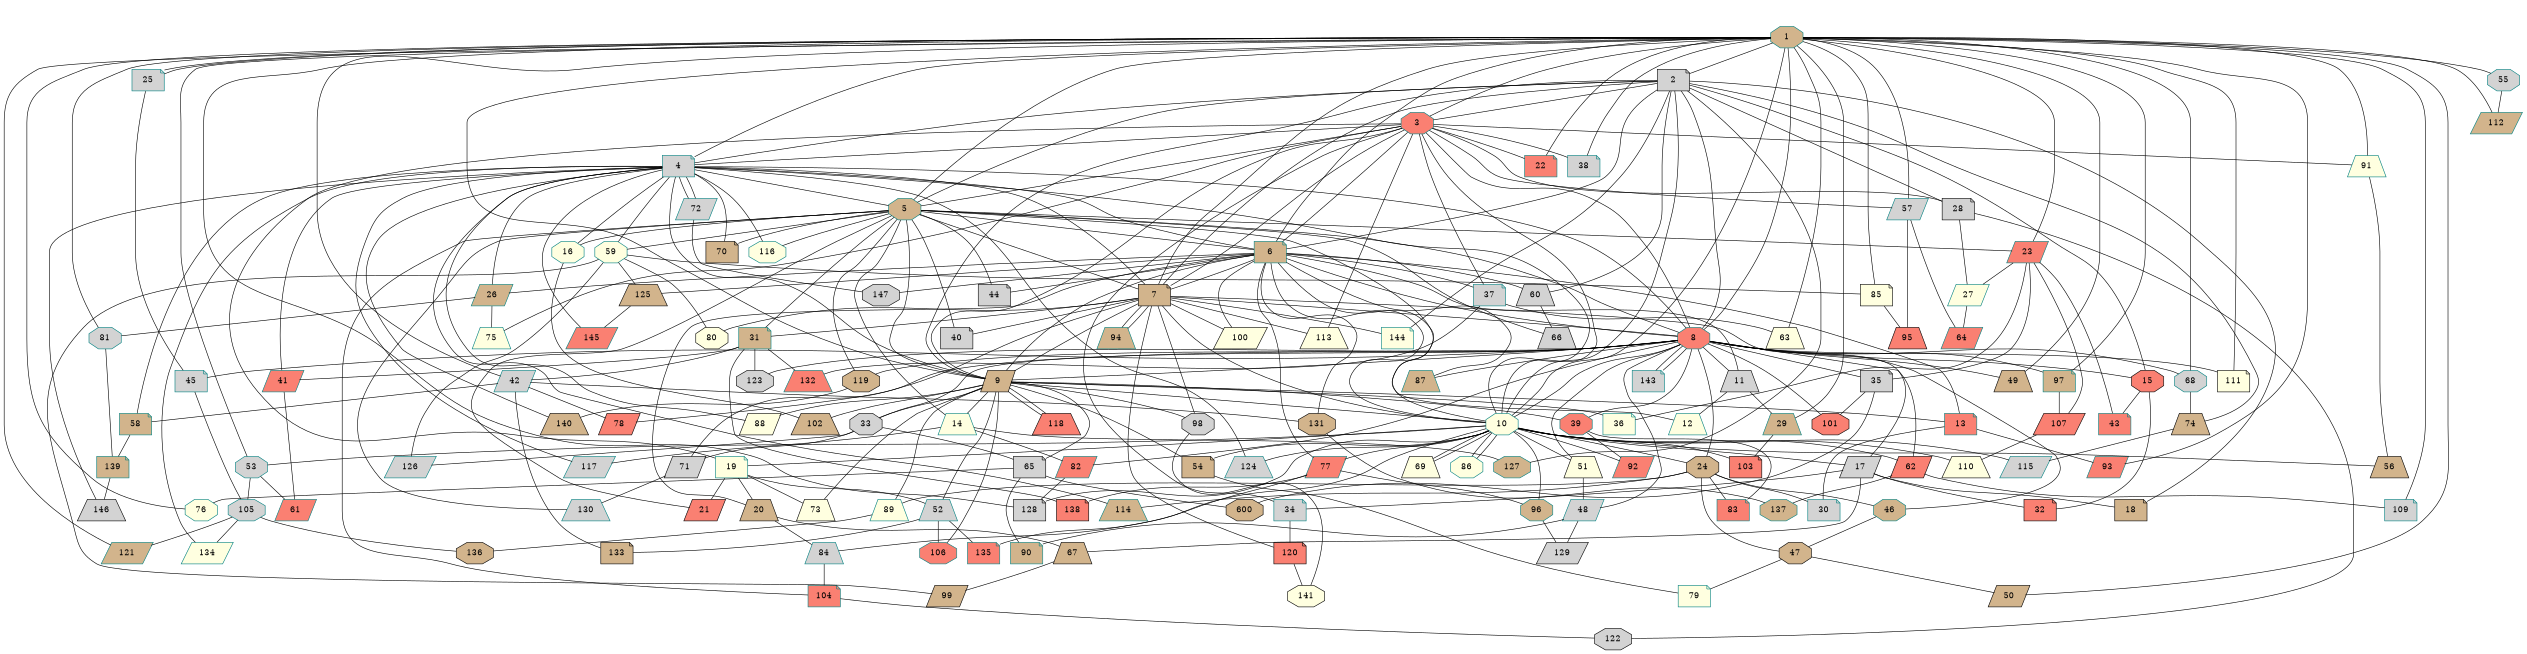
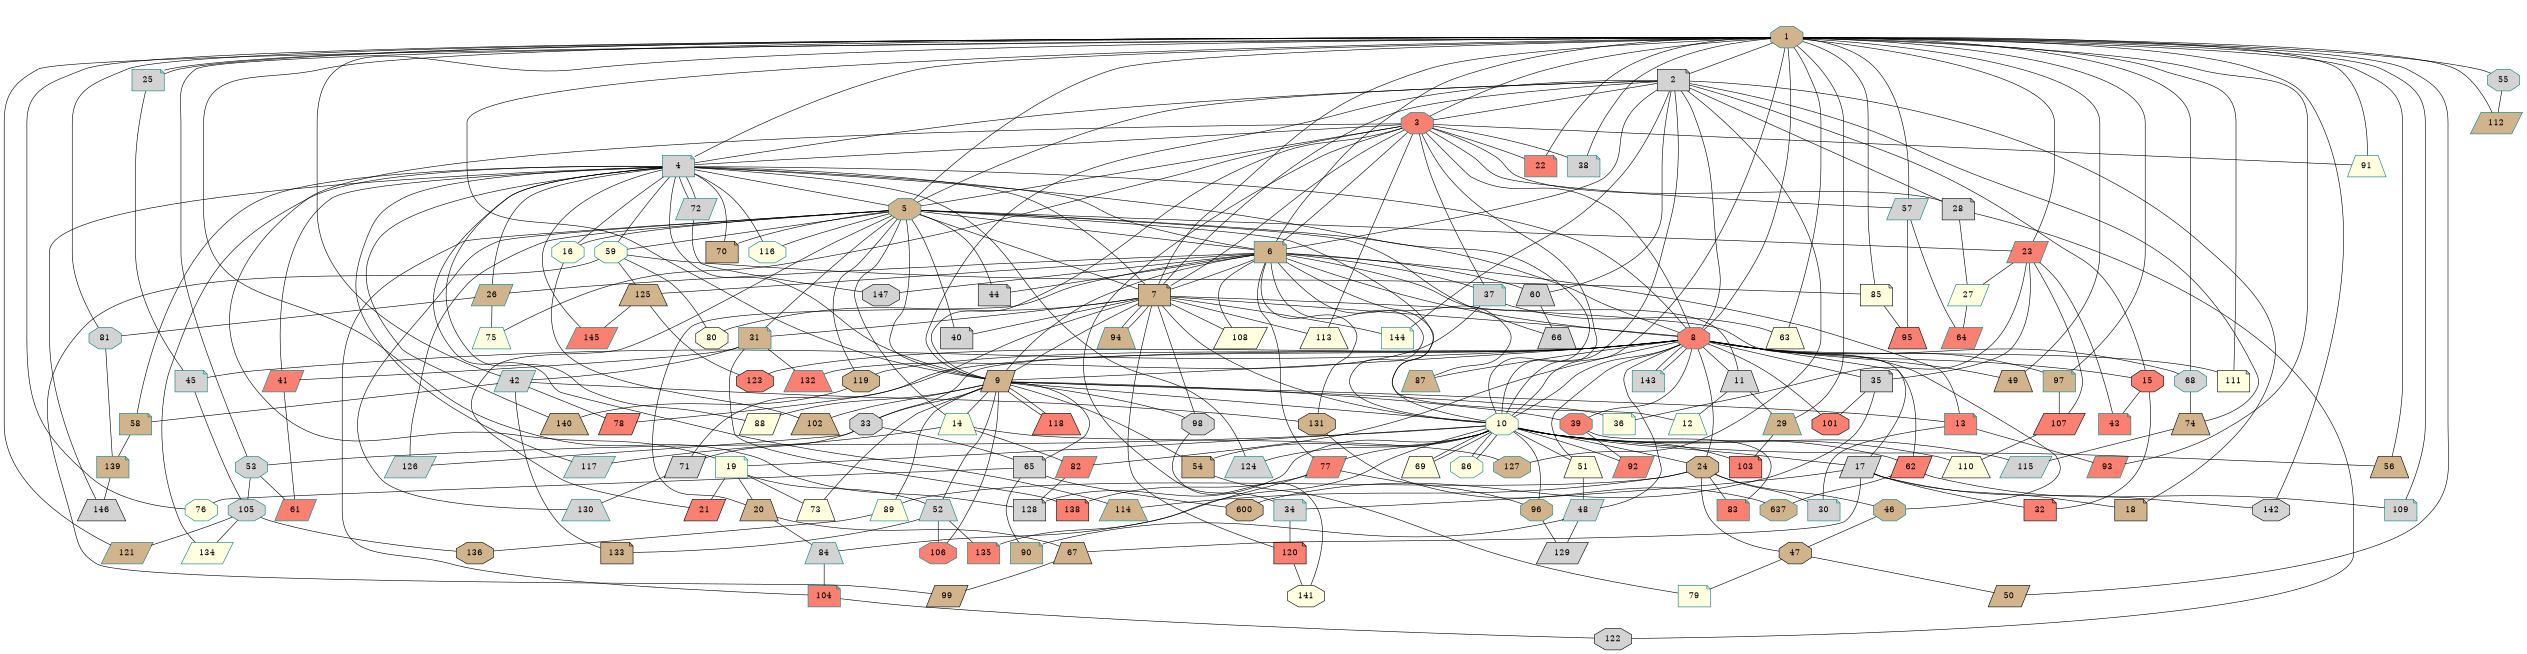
(2380, 316) -> (2356, 70)
(1240, 338) -> (1240, 338)
(493, 360) -> (580, 236)
(755, 360) -> (687, 346)
(755, 381) -> (755, 381)
(1779, 510) -> (1779, 510)
none -> (2271, 510)
